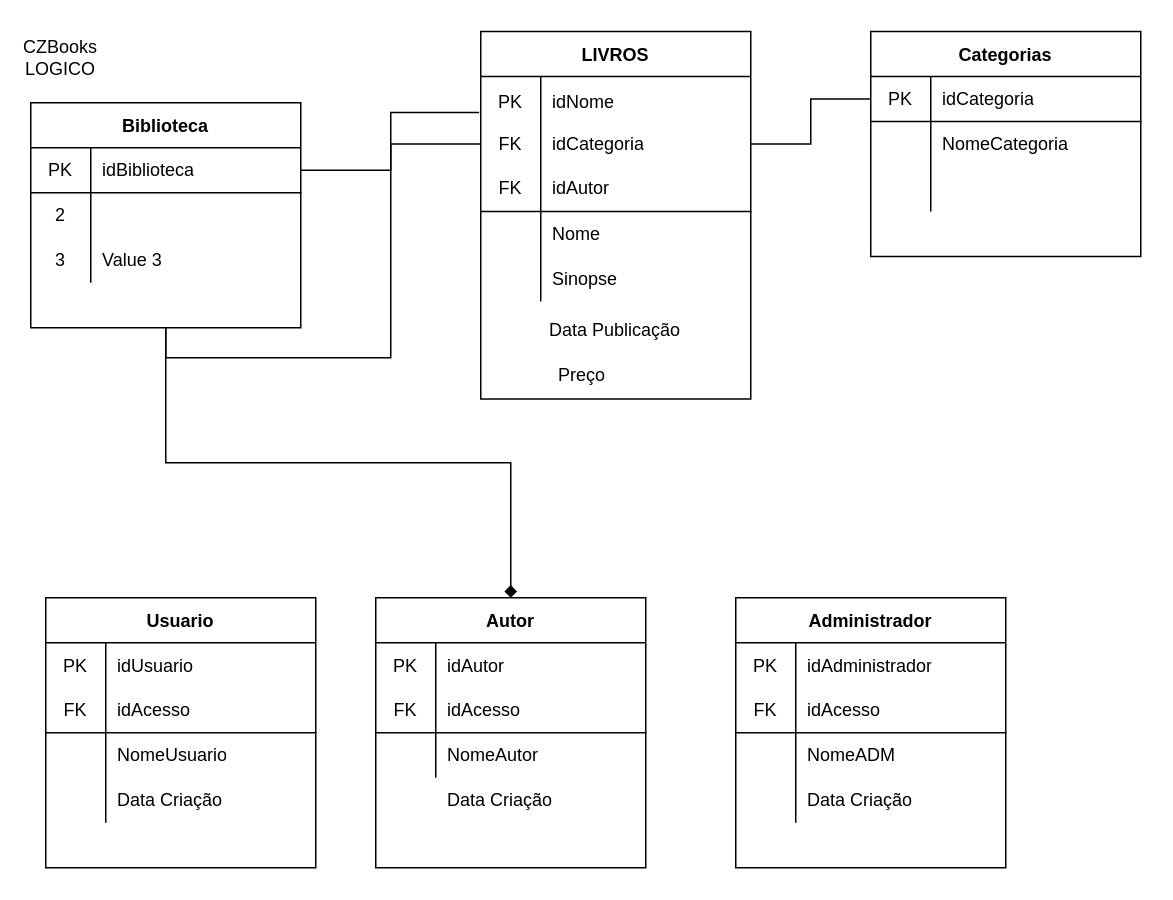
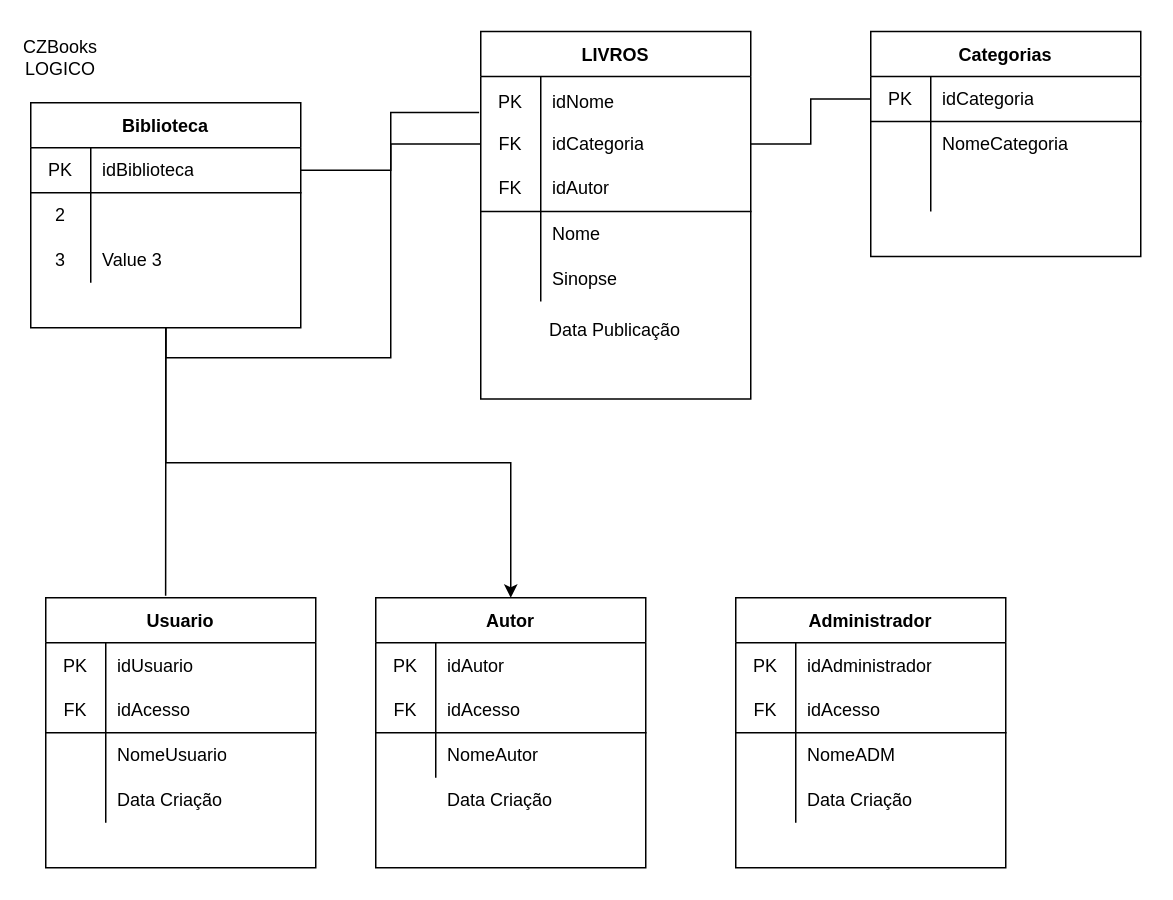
(635, 377) -> none
none -> (166, 530)
(511, 585) -> (511, 586)
